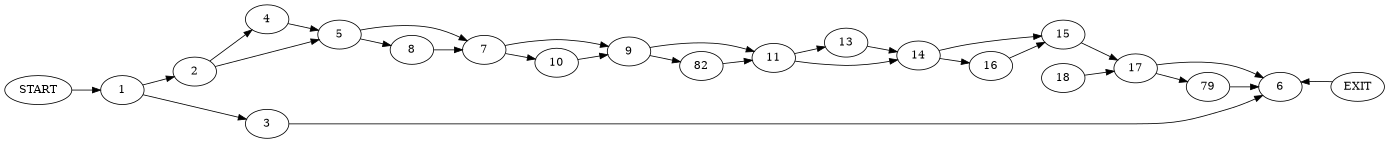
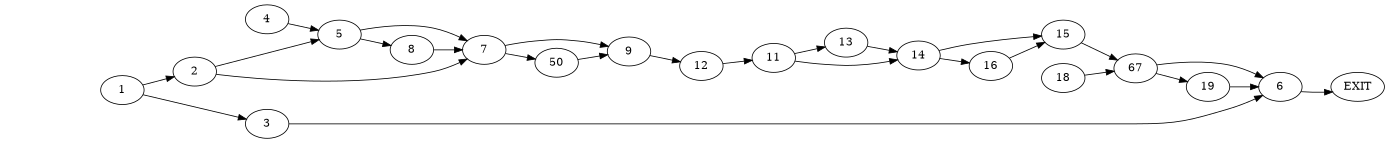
(698, 43) -> none
(228, 48) -> (339, 81)
(557, 63) -> (557, 63)
(701, 66) -> (701, 66)
(1136, 68) -> (1136, 68)
(1321, 81) -> (1313, 92)
(1208, 87) -> (1208, 87)
(38, 90) -> none
